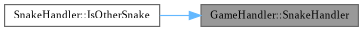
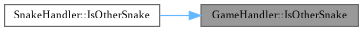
(280, 16) -> (280, 16)
